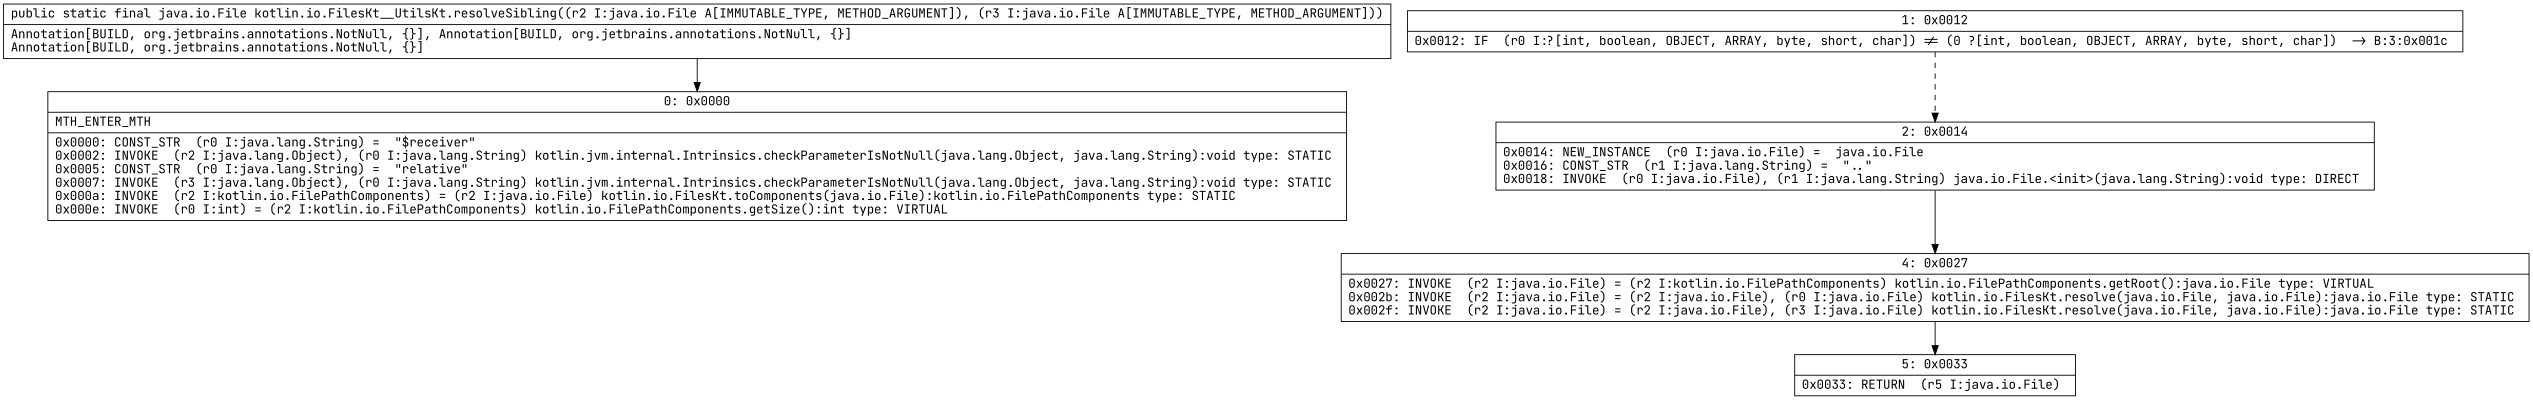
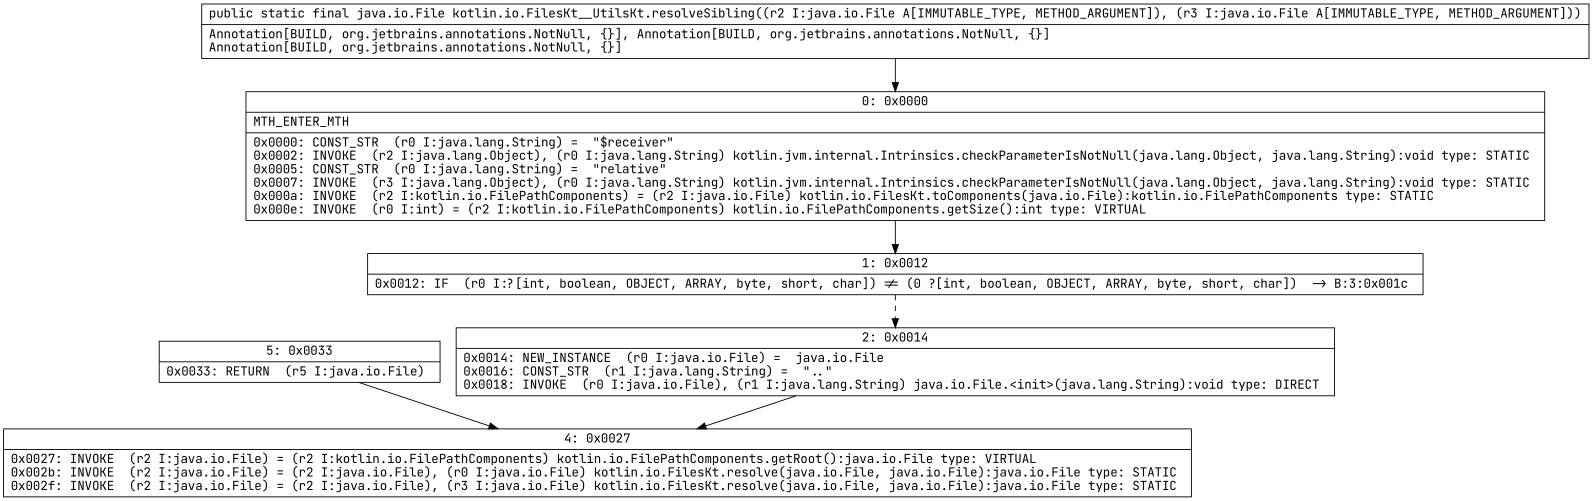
none -> (895, 232)
(1935, 334) -> (424, 404)
